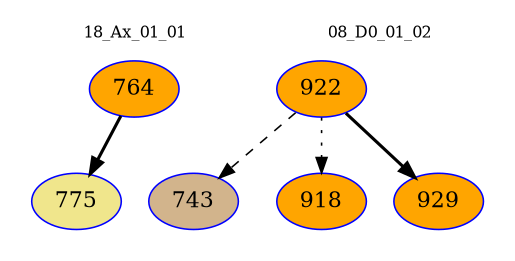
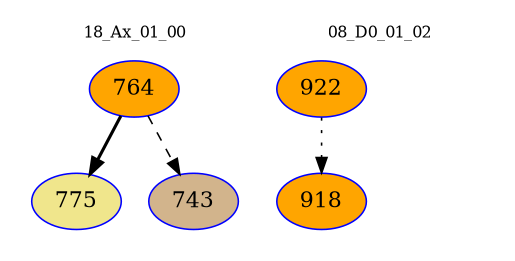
(135, 34) -> (135, 34)
(275, 131) -> (160, 138)
(439, 201) -> none
